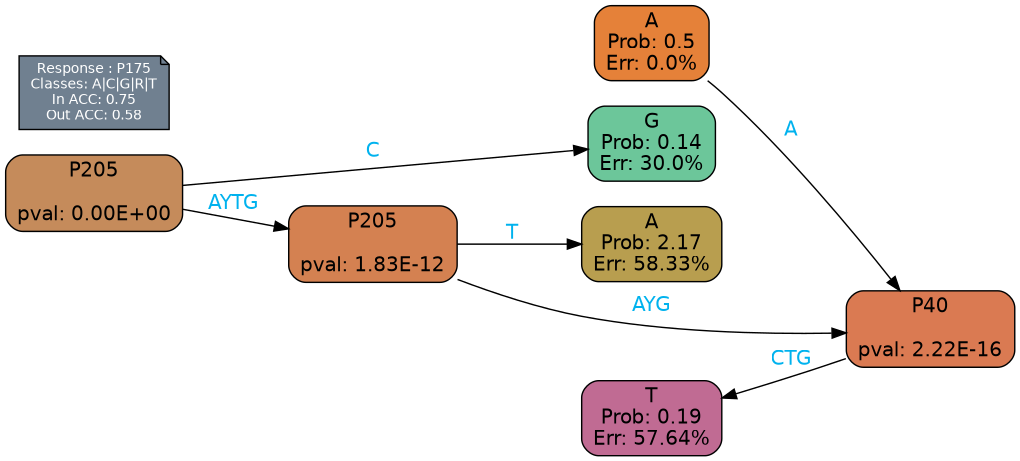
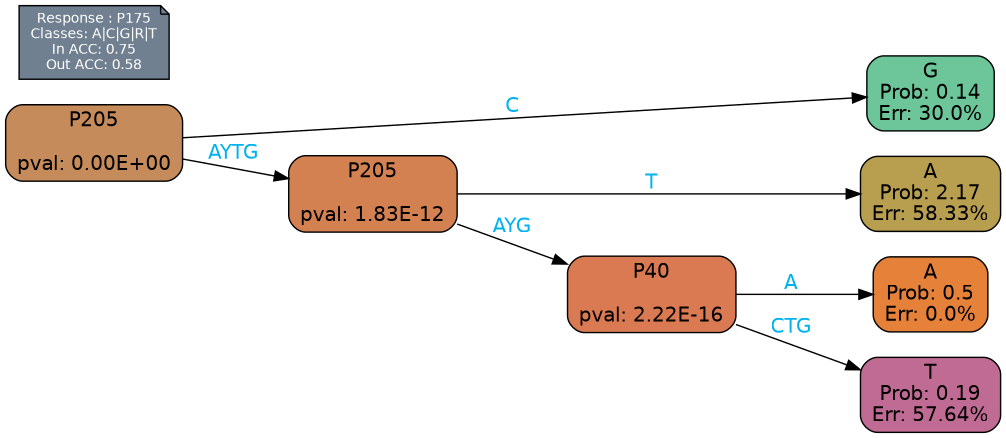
(804, 176) -> (797, 294)
